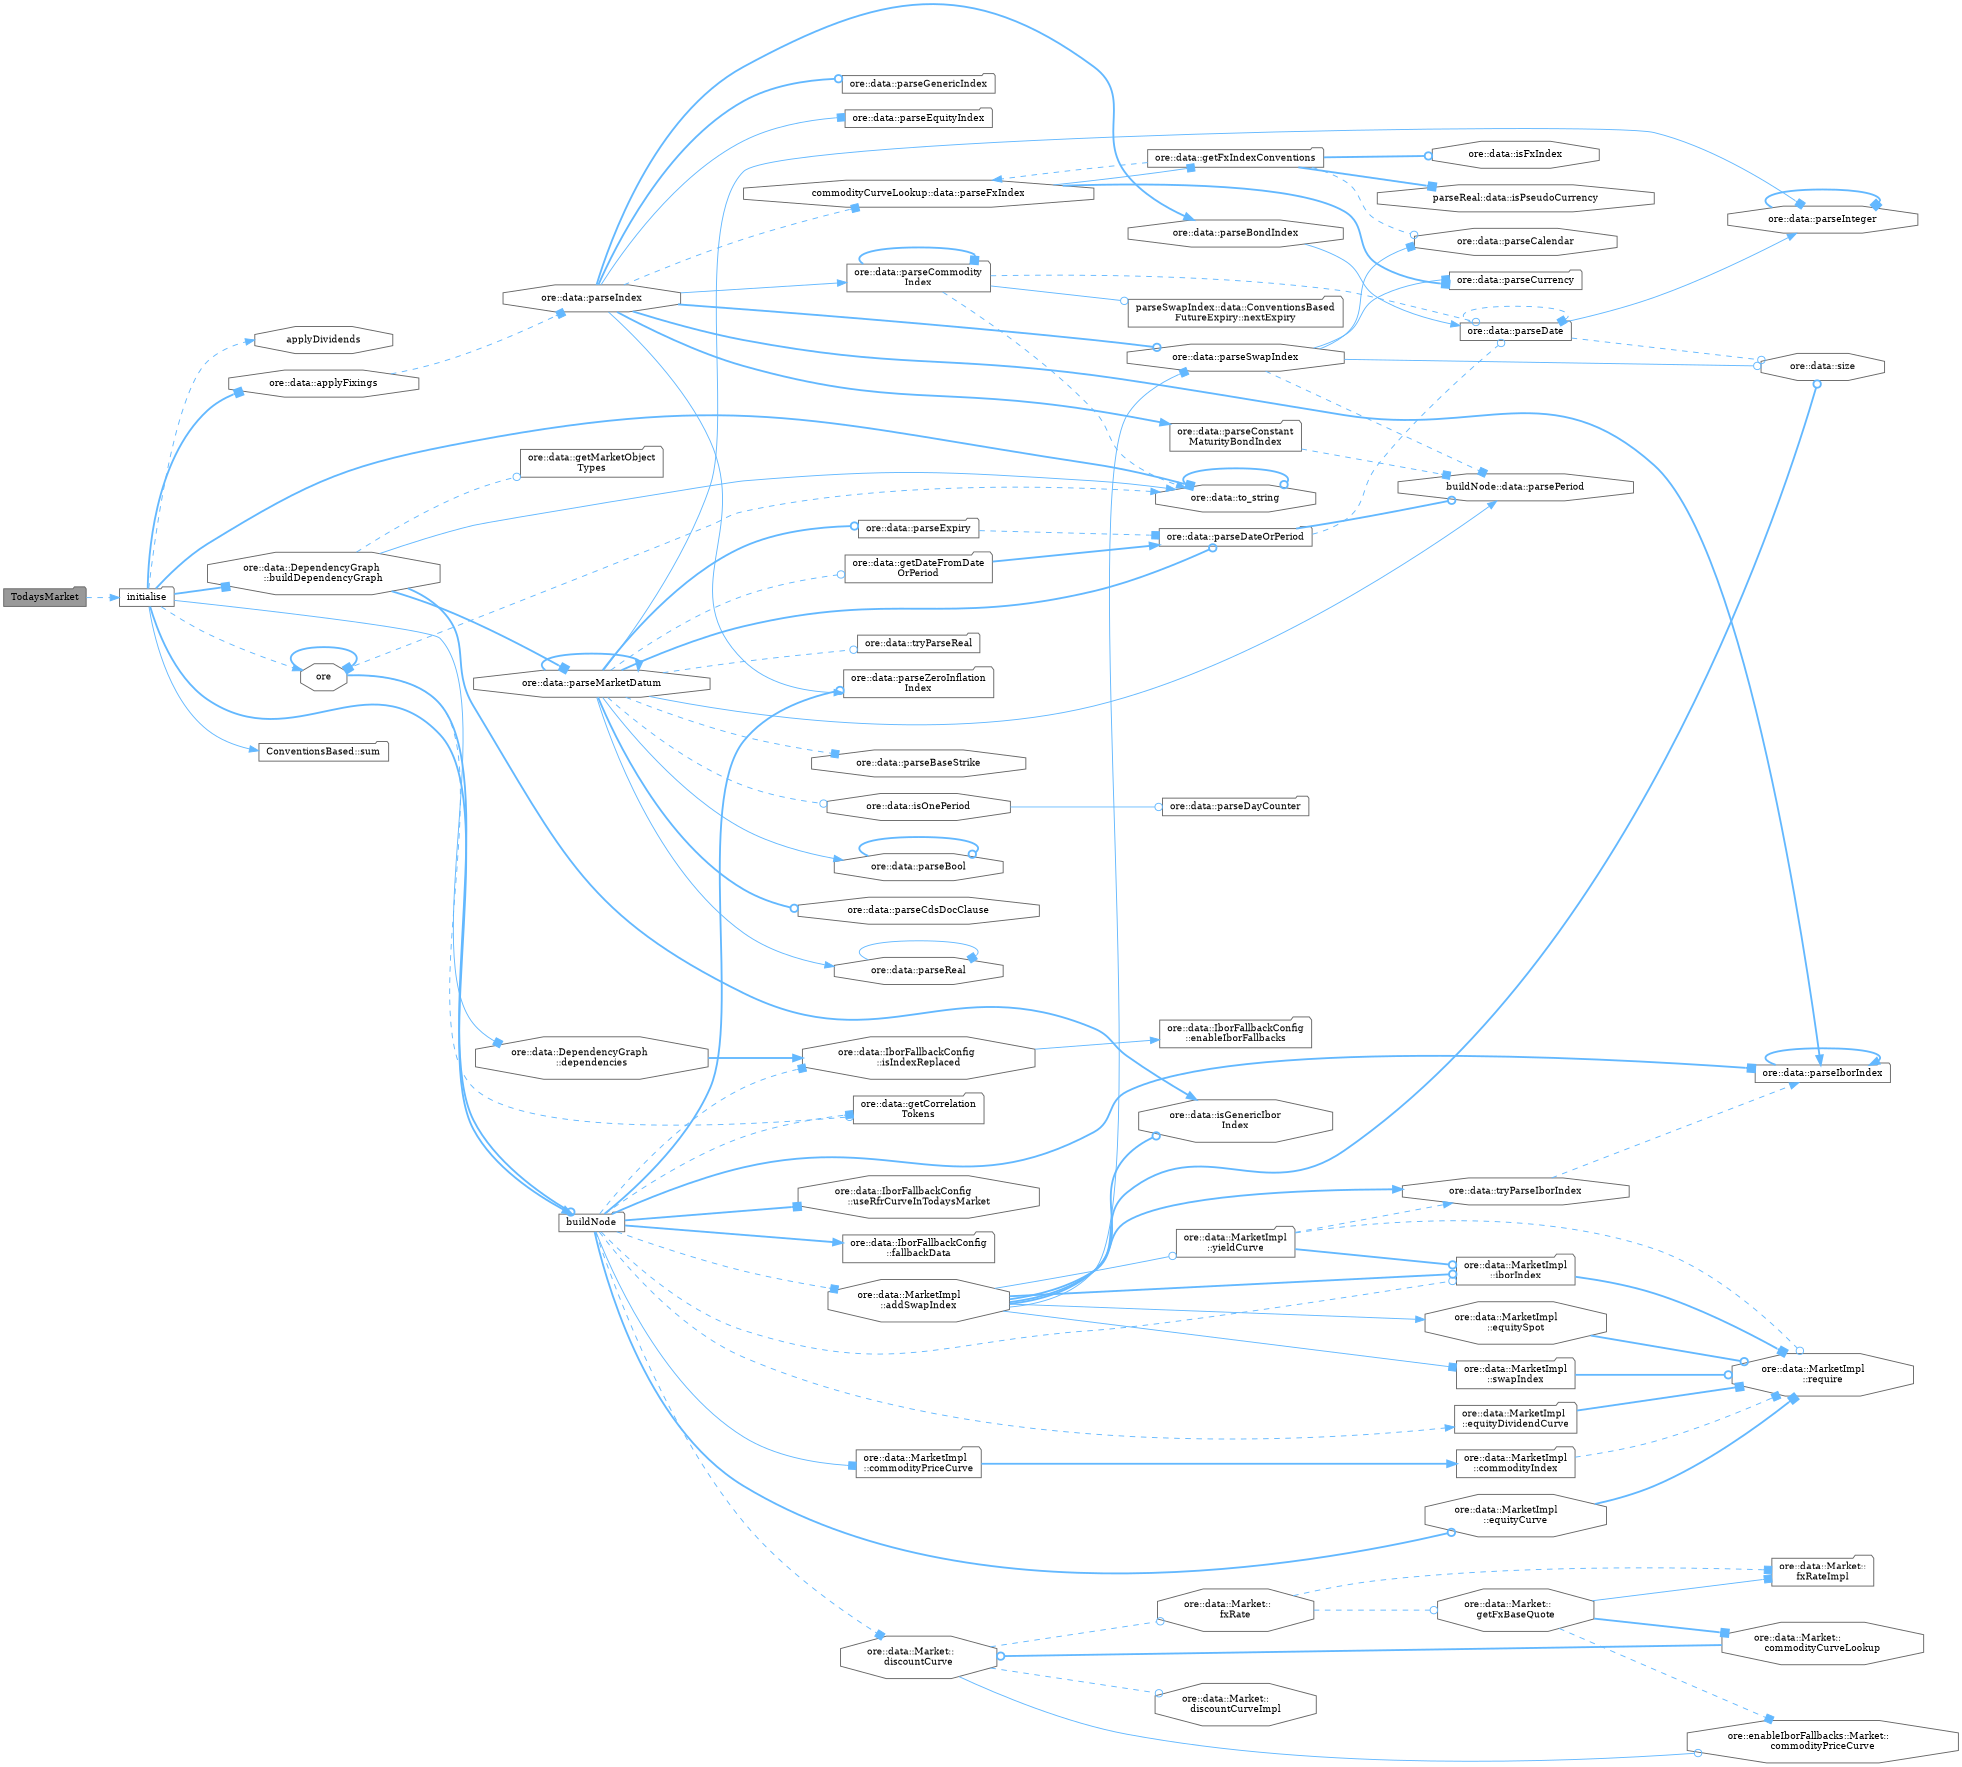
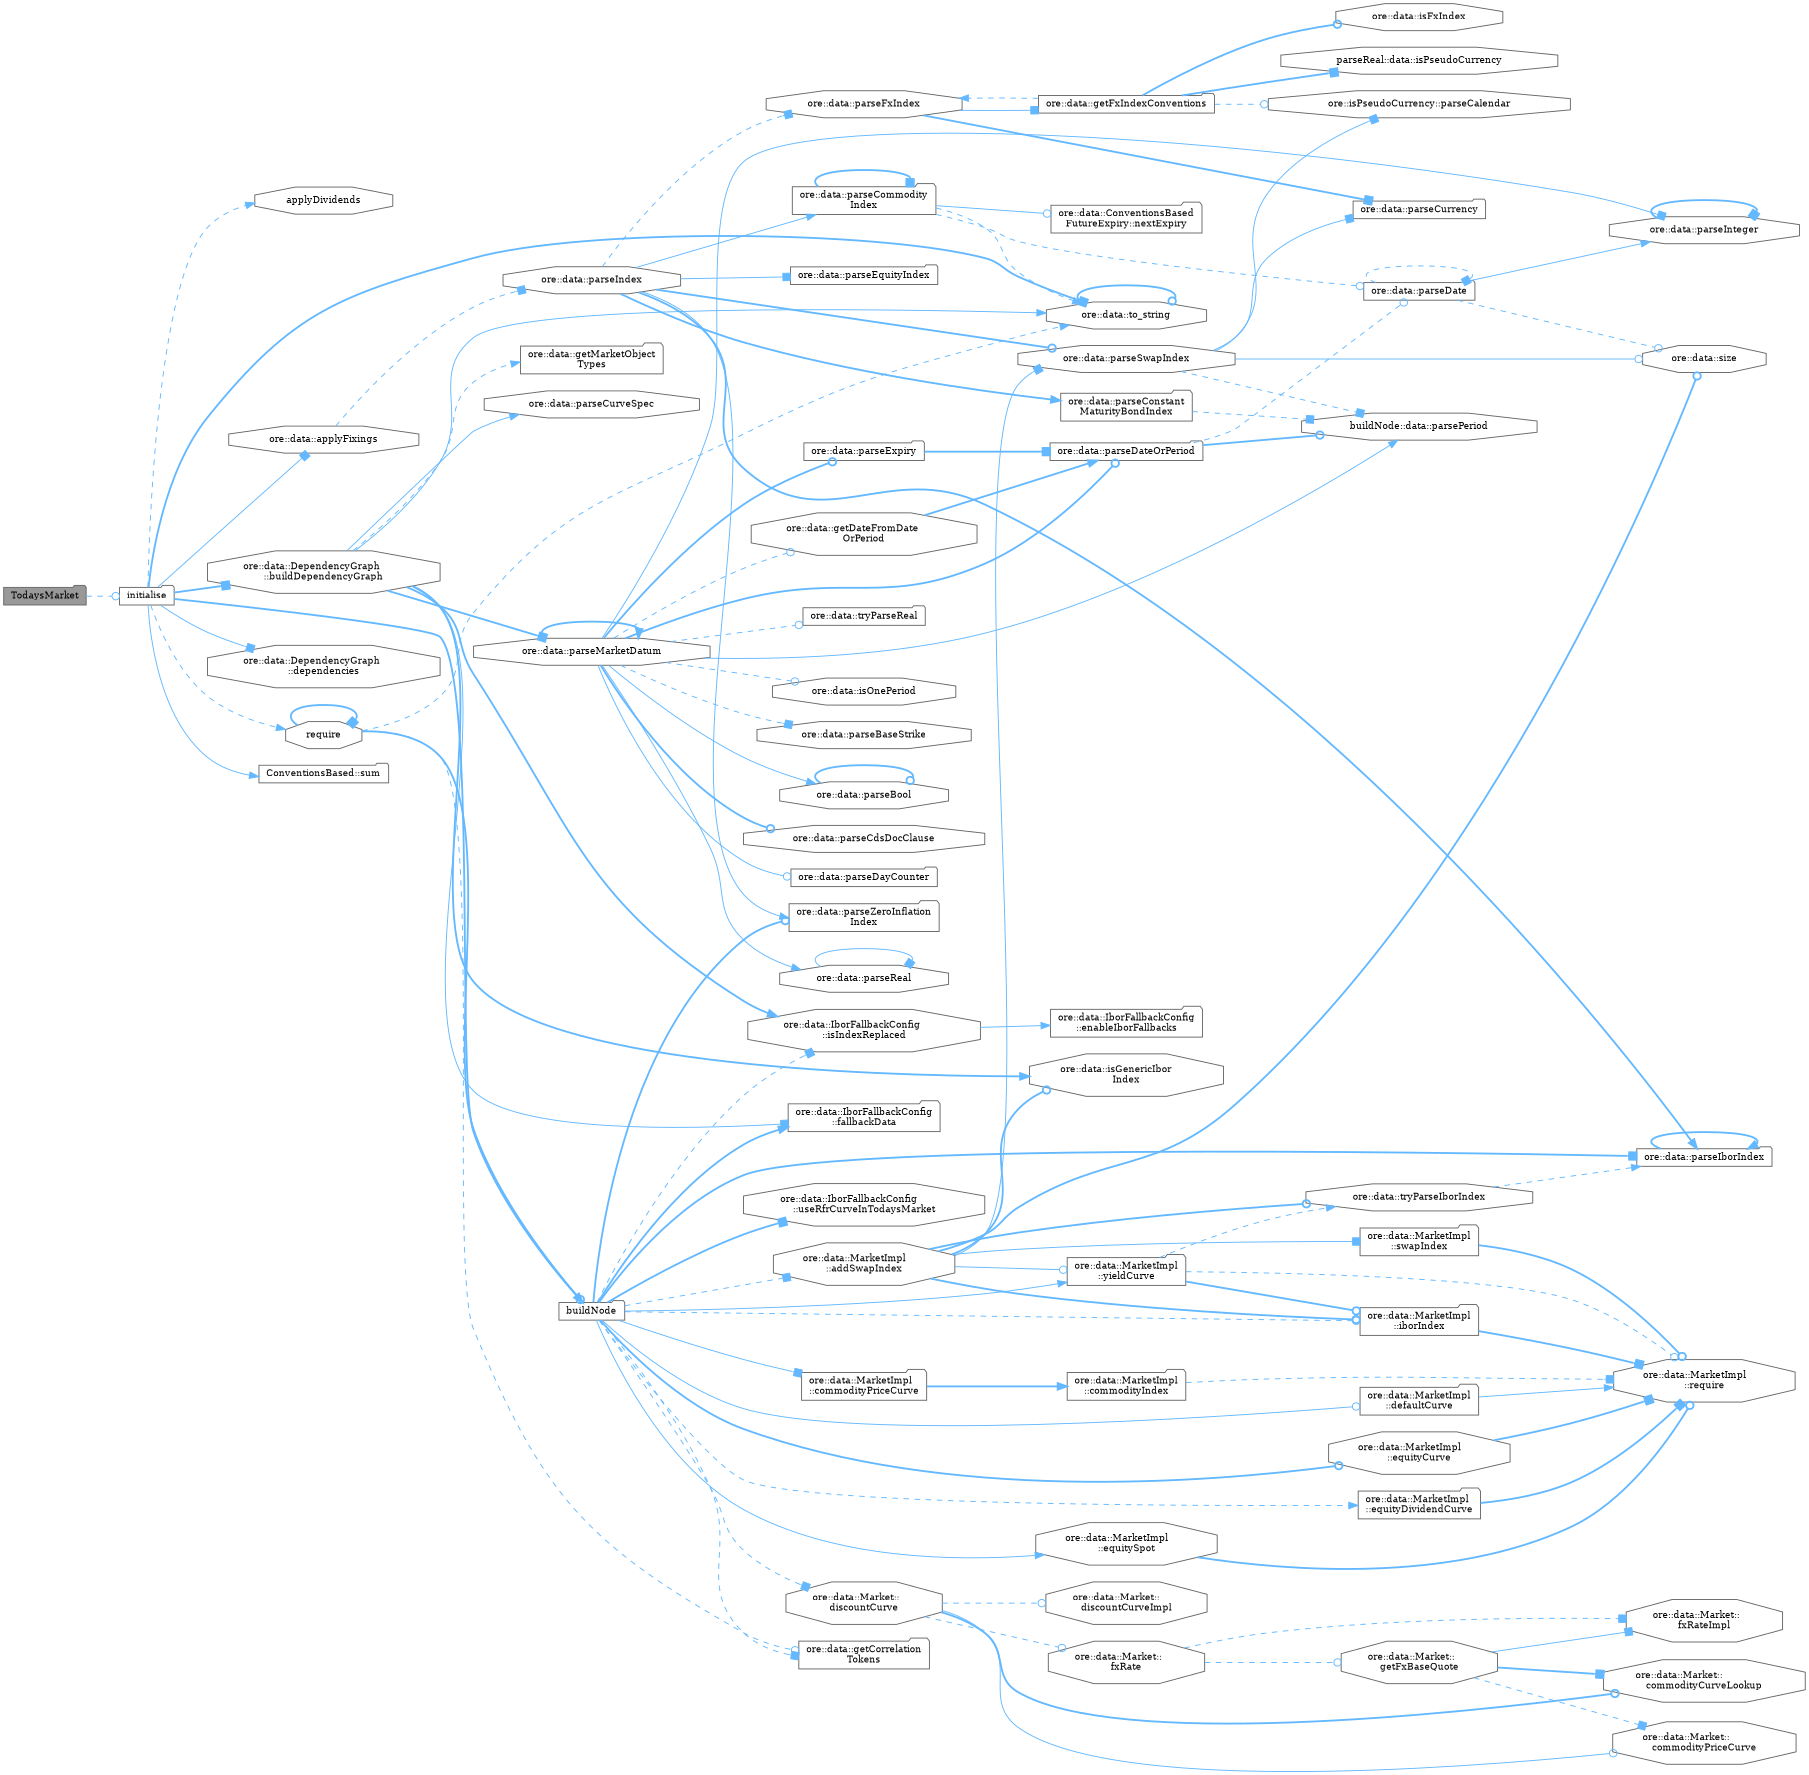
(919, 84) -> none
(919, 194) -> (864, 104)
(1236, 233) -> none
(1516, 242) -> (1419, 104)
(1236, 313) -> (1126, 219)
none -> (592, 404)
(179, 448) -> (229, 523)
(432, 509) -> (457, 405)
(1064, 533) -> (983, 452)
(919, 569) -> (864, 534)
(98, 598) -> (99, 596)
(324, 677) -> (324, 735)
(1083, 807) -> (669, 791)
none -> (446, 988)
(751, 1058) -> (562, 820)
(1183, 1204) -> (1115, 1220)
none -> (842, 1304)
(1203, 1311) -> (769, 1521)
none -> (1419, 1401)
(1823, 1572) -> (1704, 1621)
(1363, 1651) -> (1254, 1723)
(1823, 1742) -> (1704, 1743)
